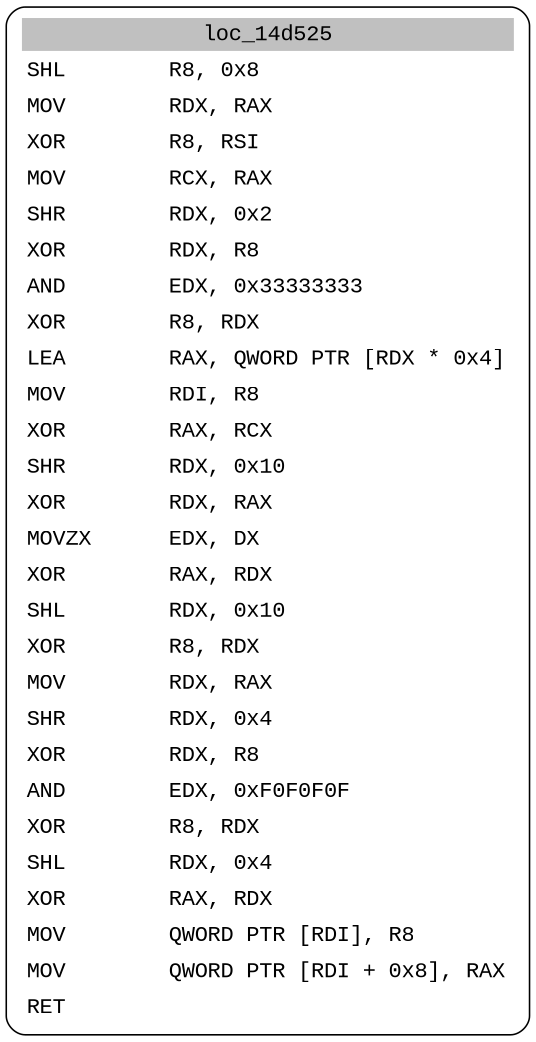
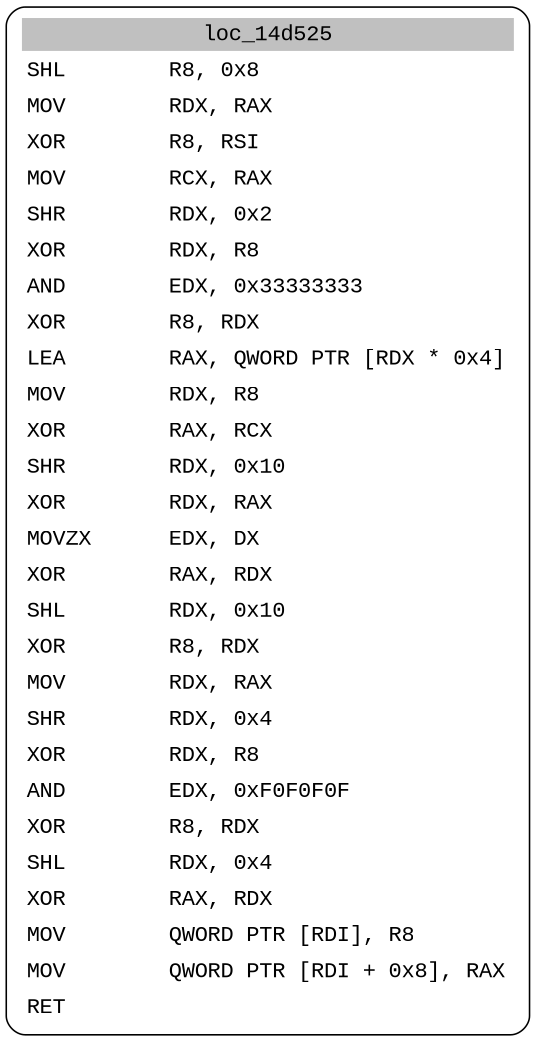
(143, 394) -> (143, 394)
